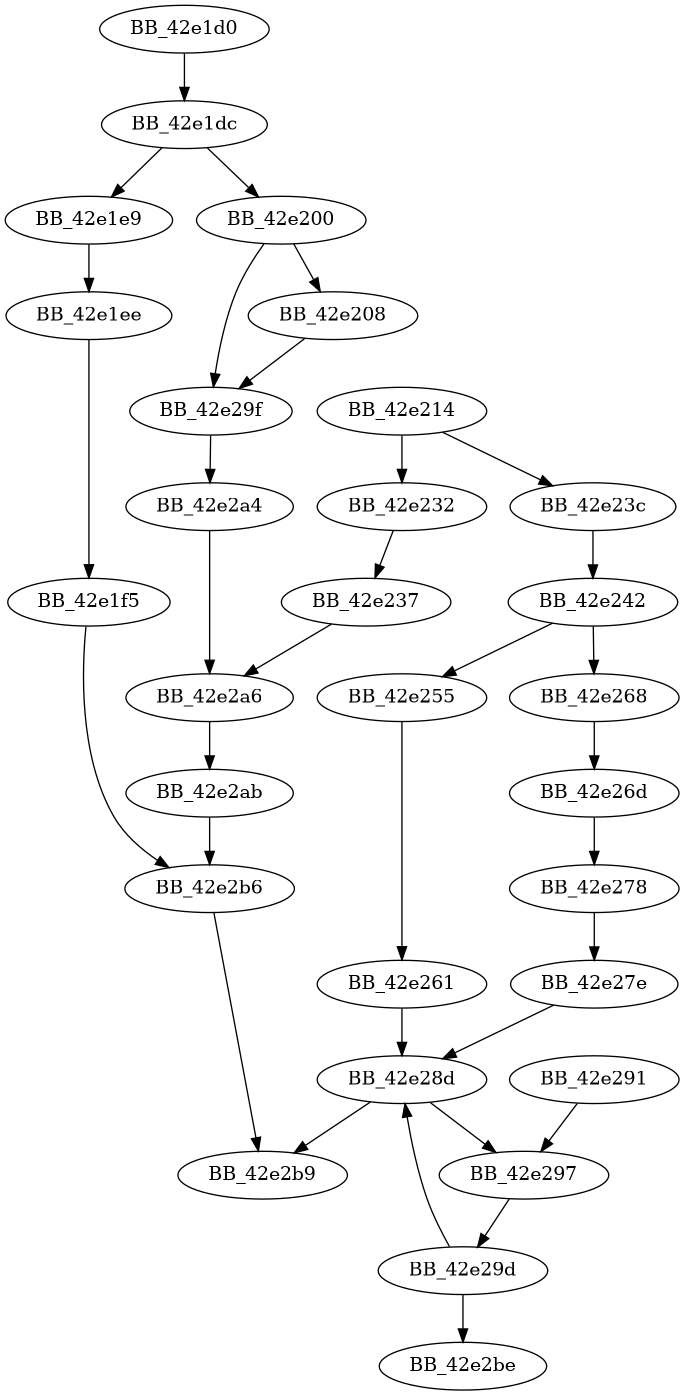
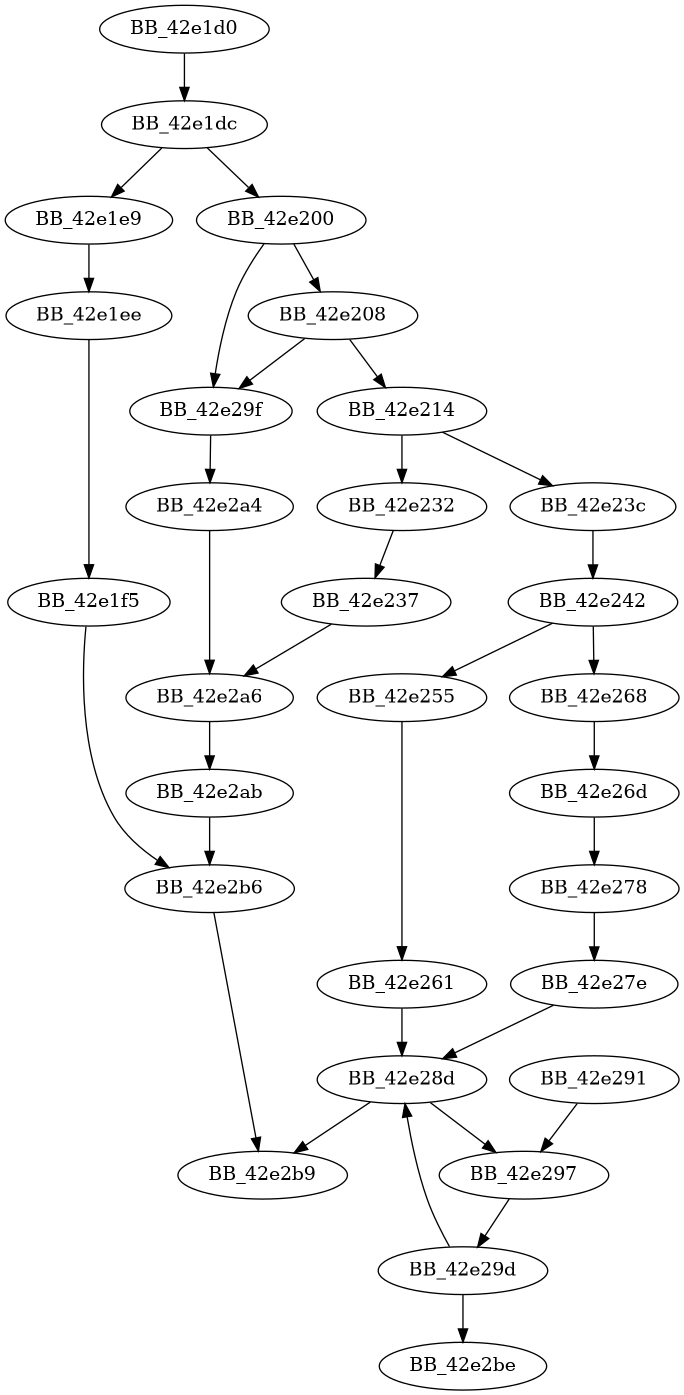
none -> (364, 358)
